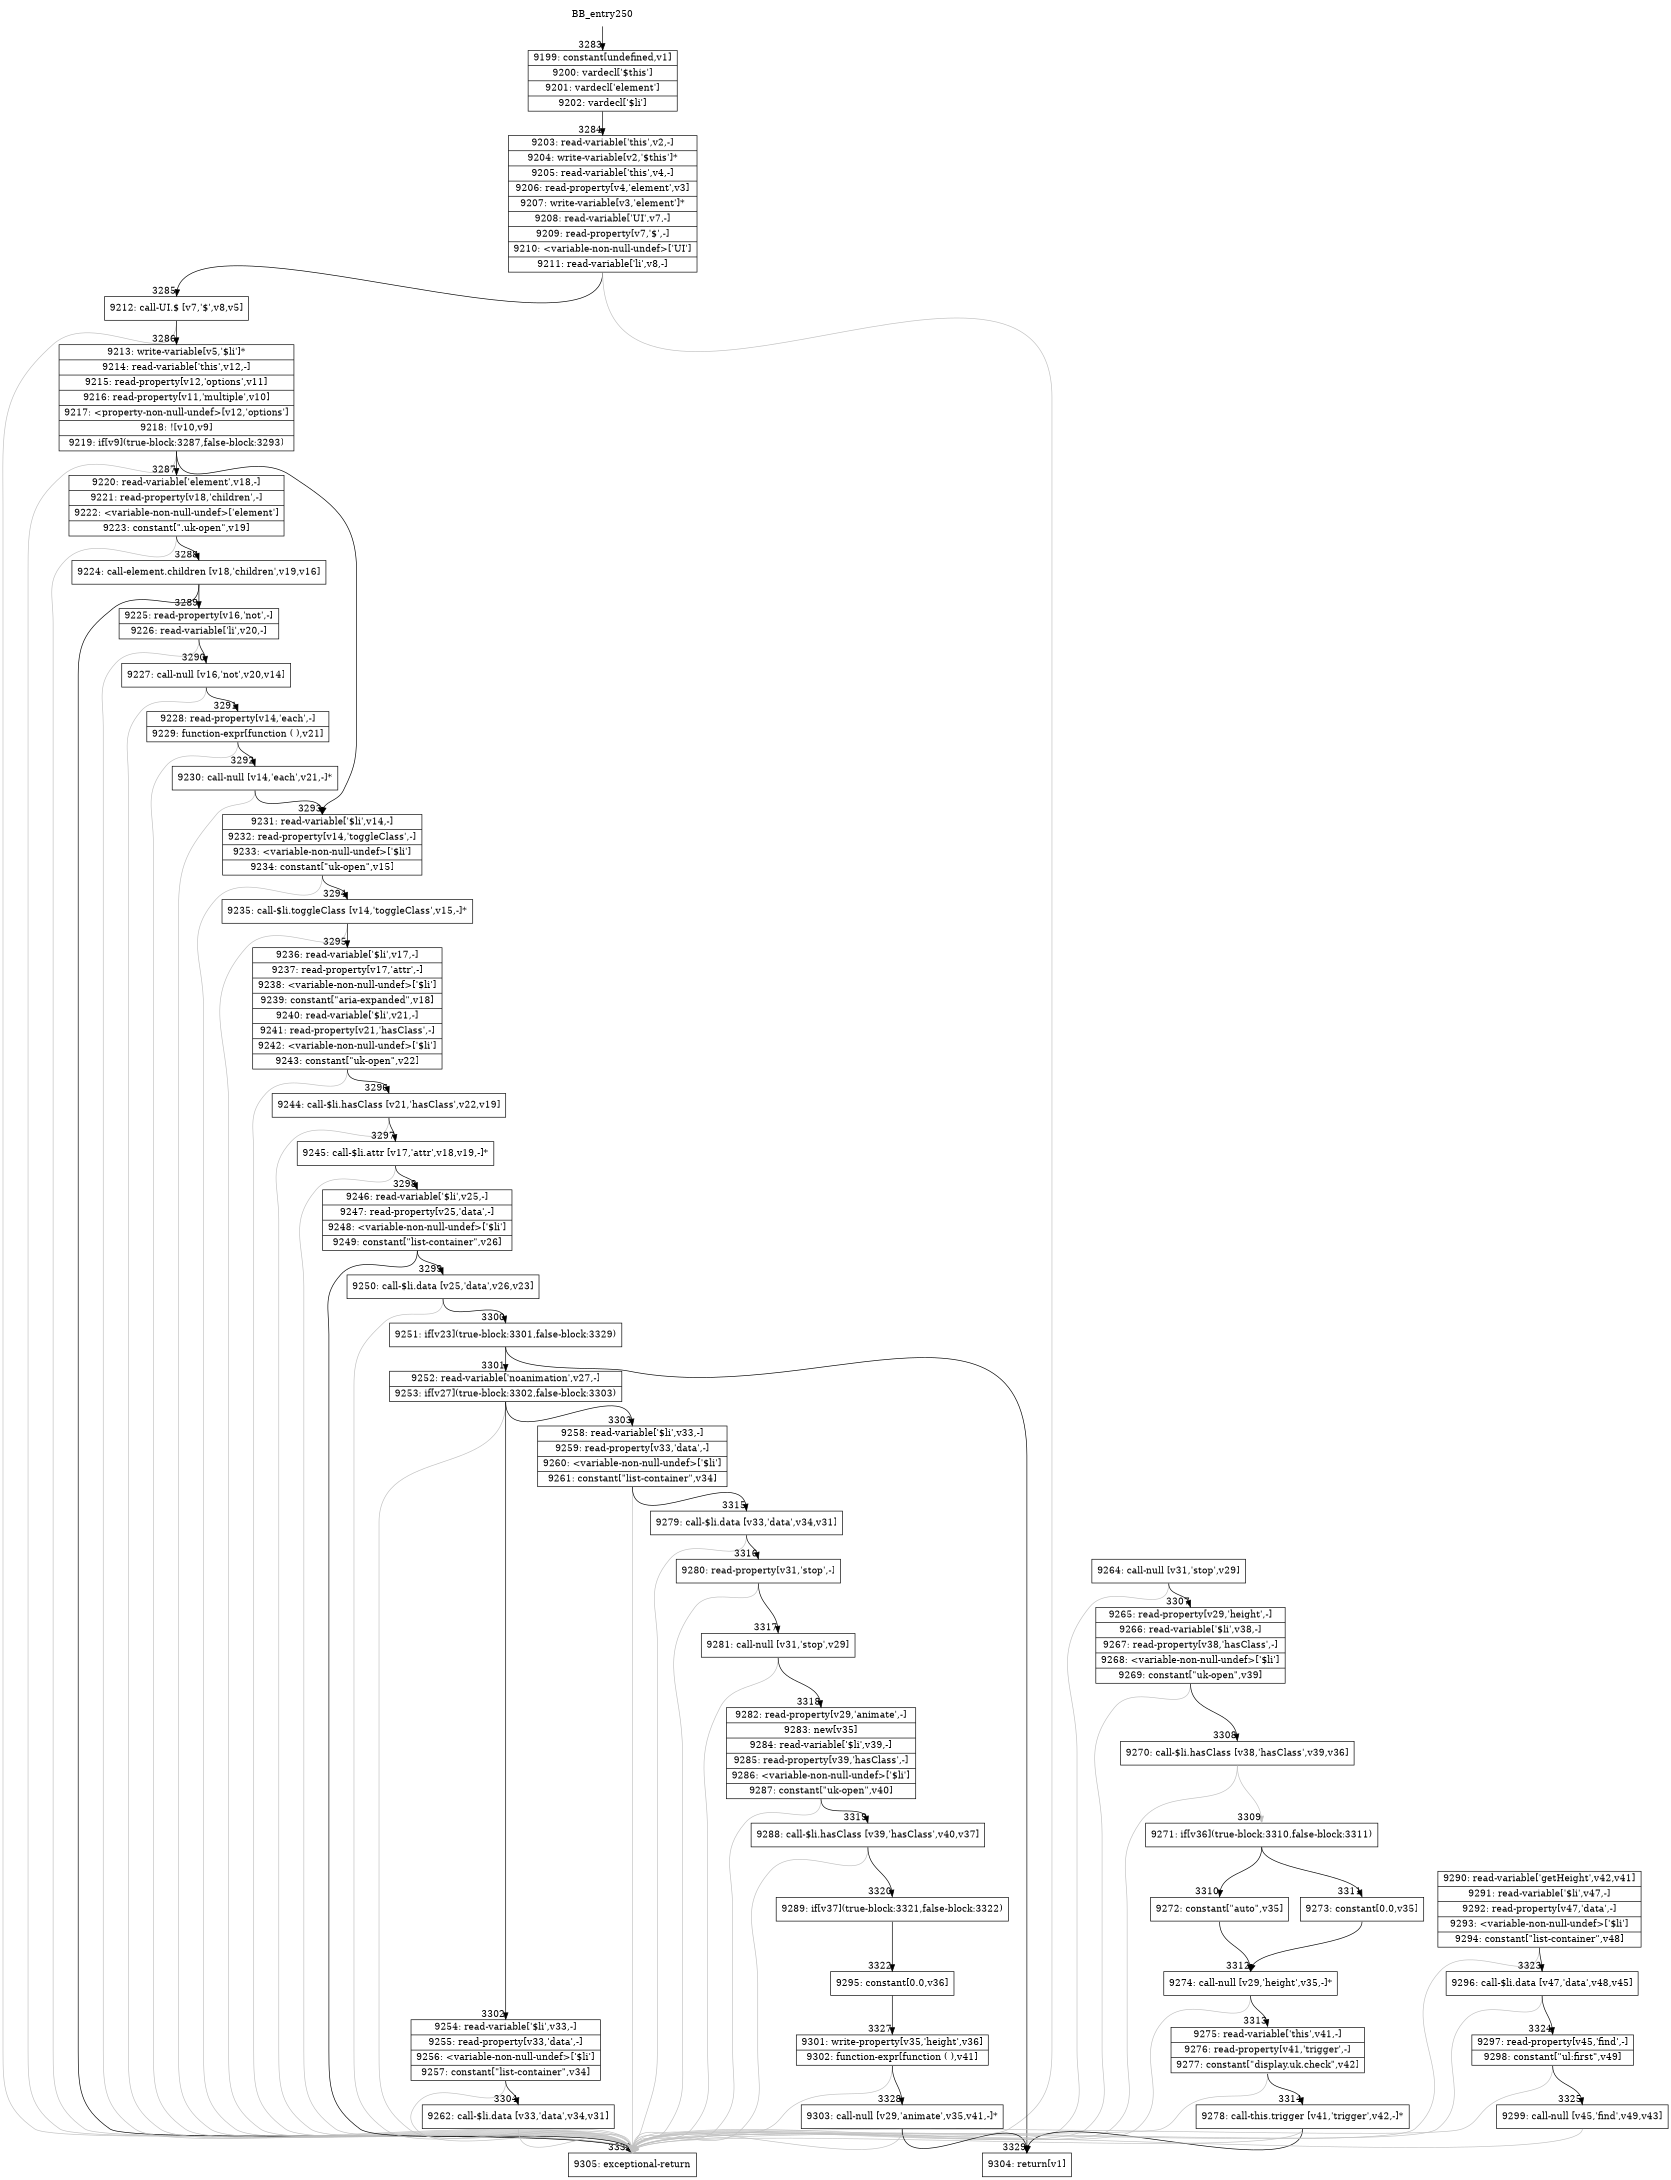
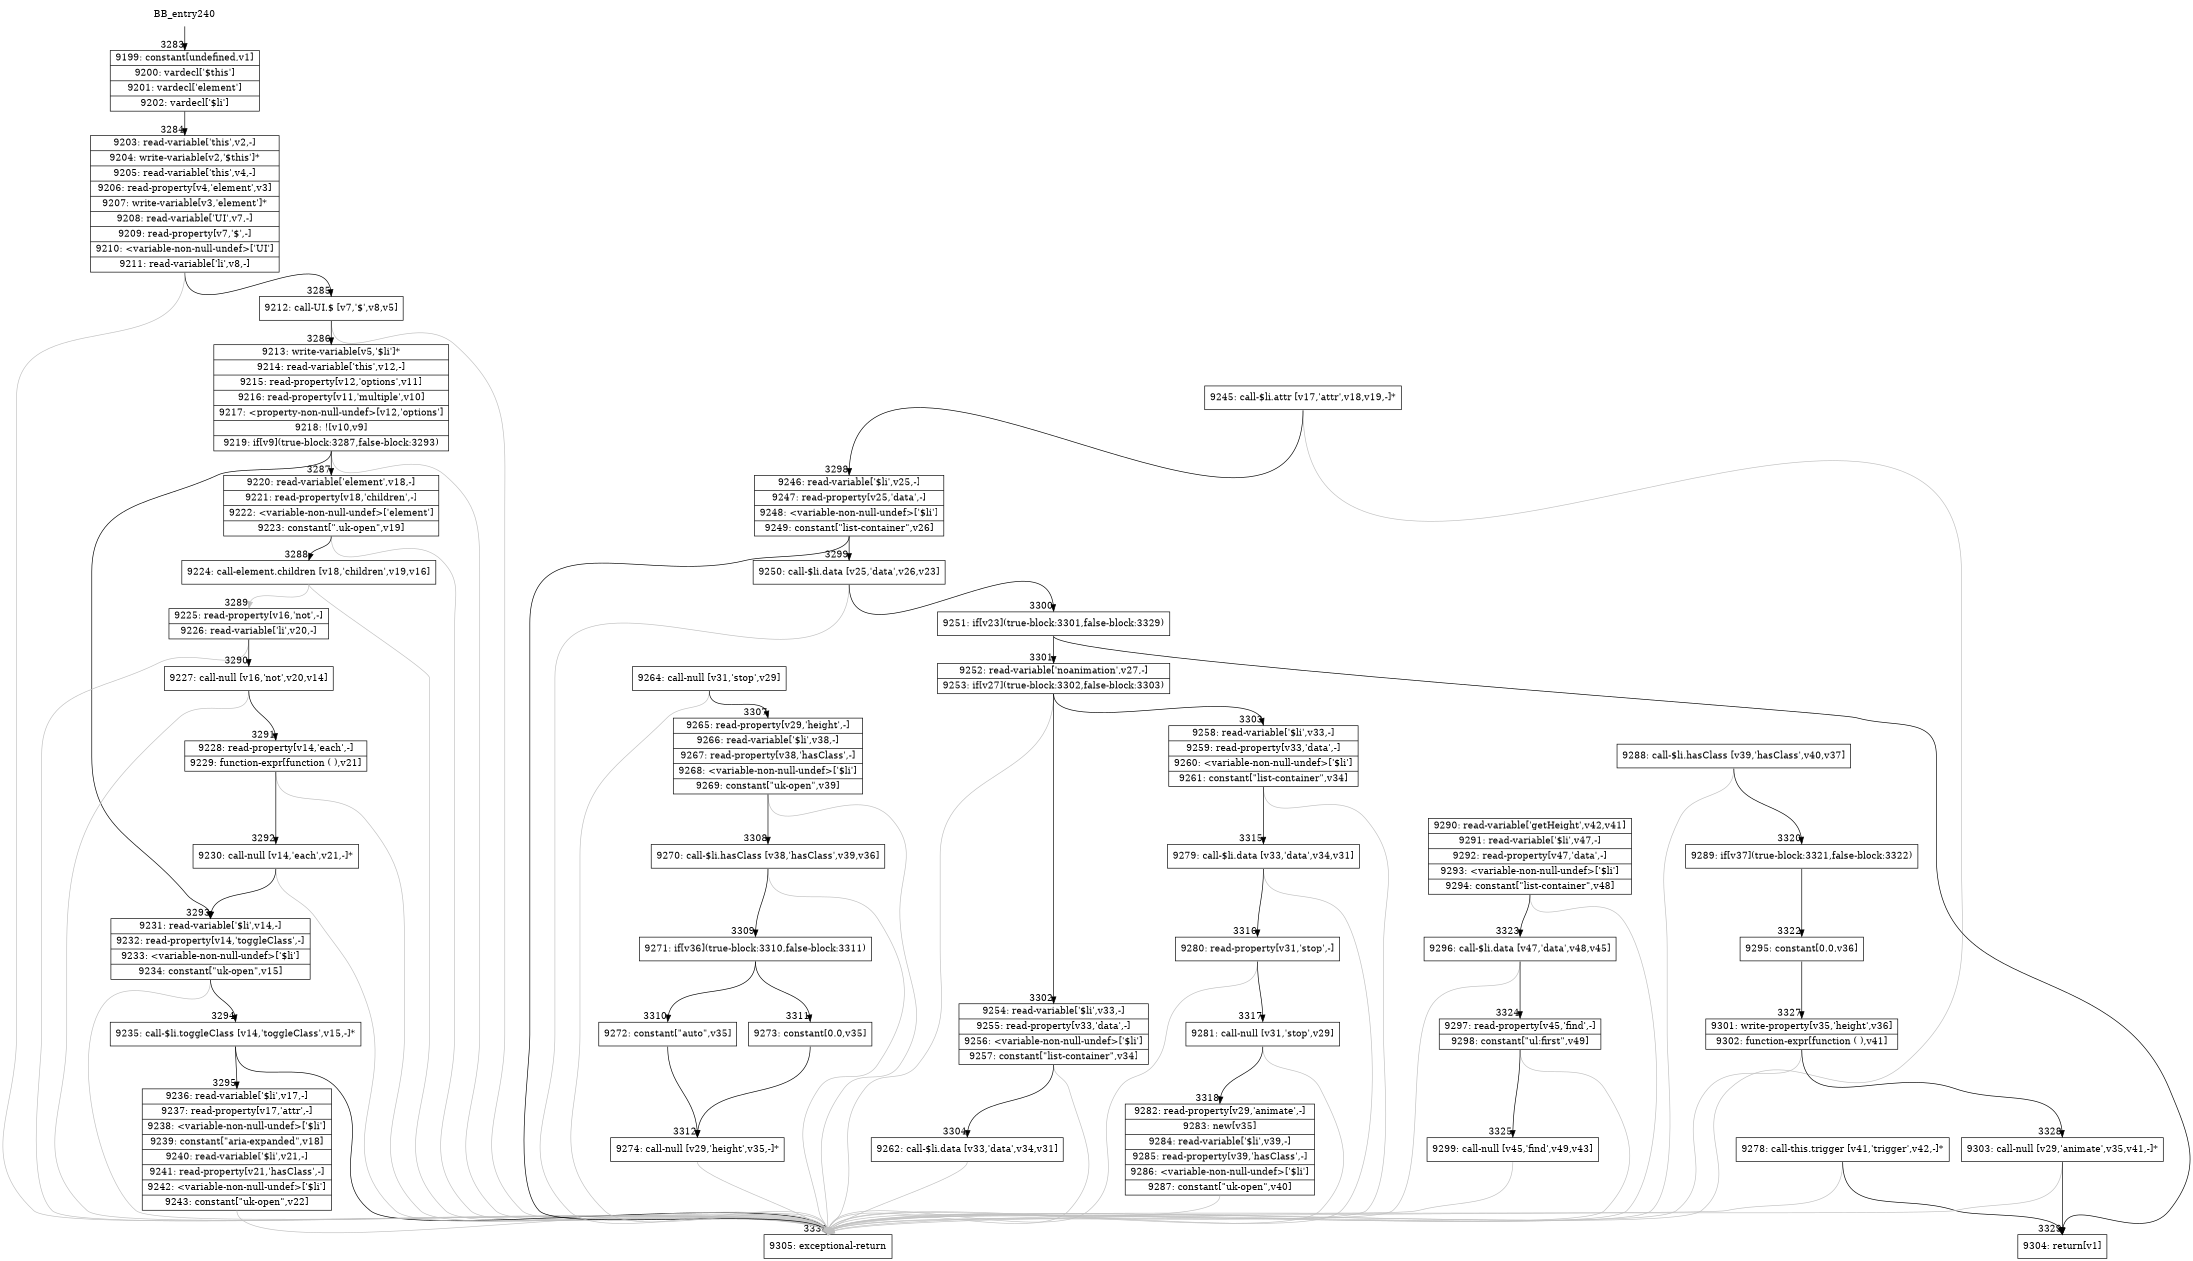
(603, 15) -> (185, 15)
(199, 593) -> (282, 597)
(389, 1105) -> none
(78, 1578) -> (428, 1064)
(229, 1668) -> (368, 1208)
(1247, 1792) -> (763, 899)
(841, 1811) -> none
(1268, 2050) -> none
